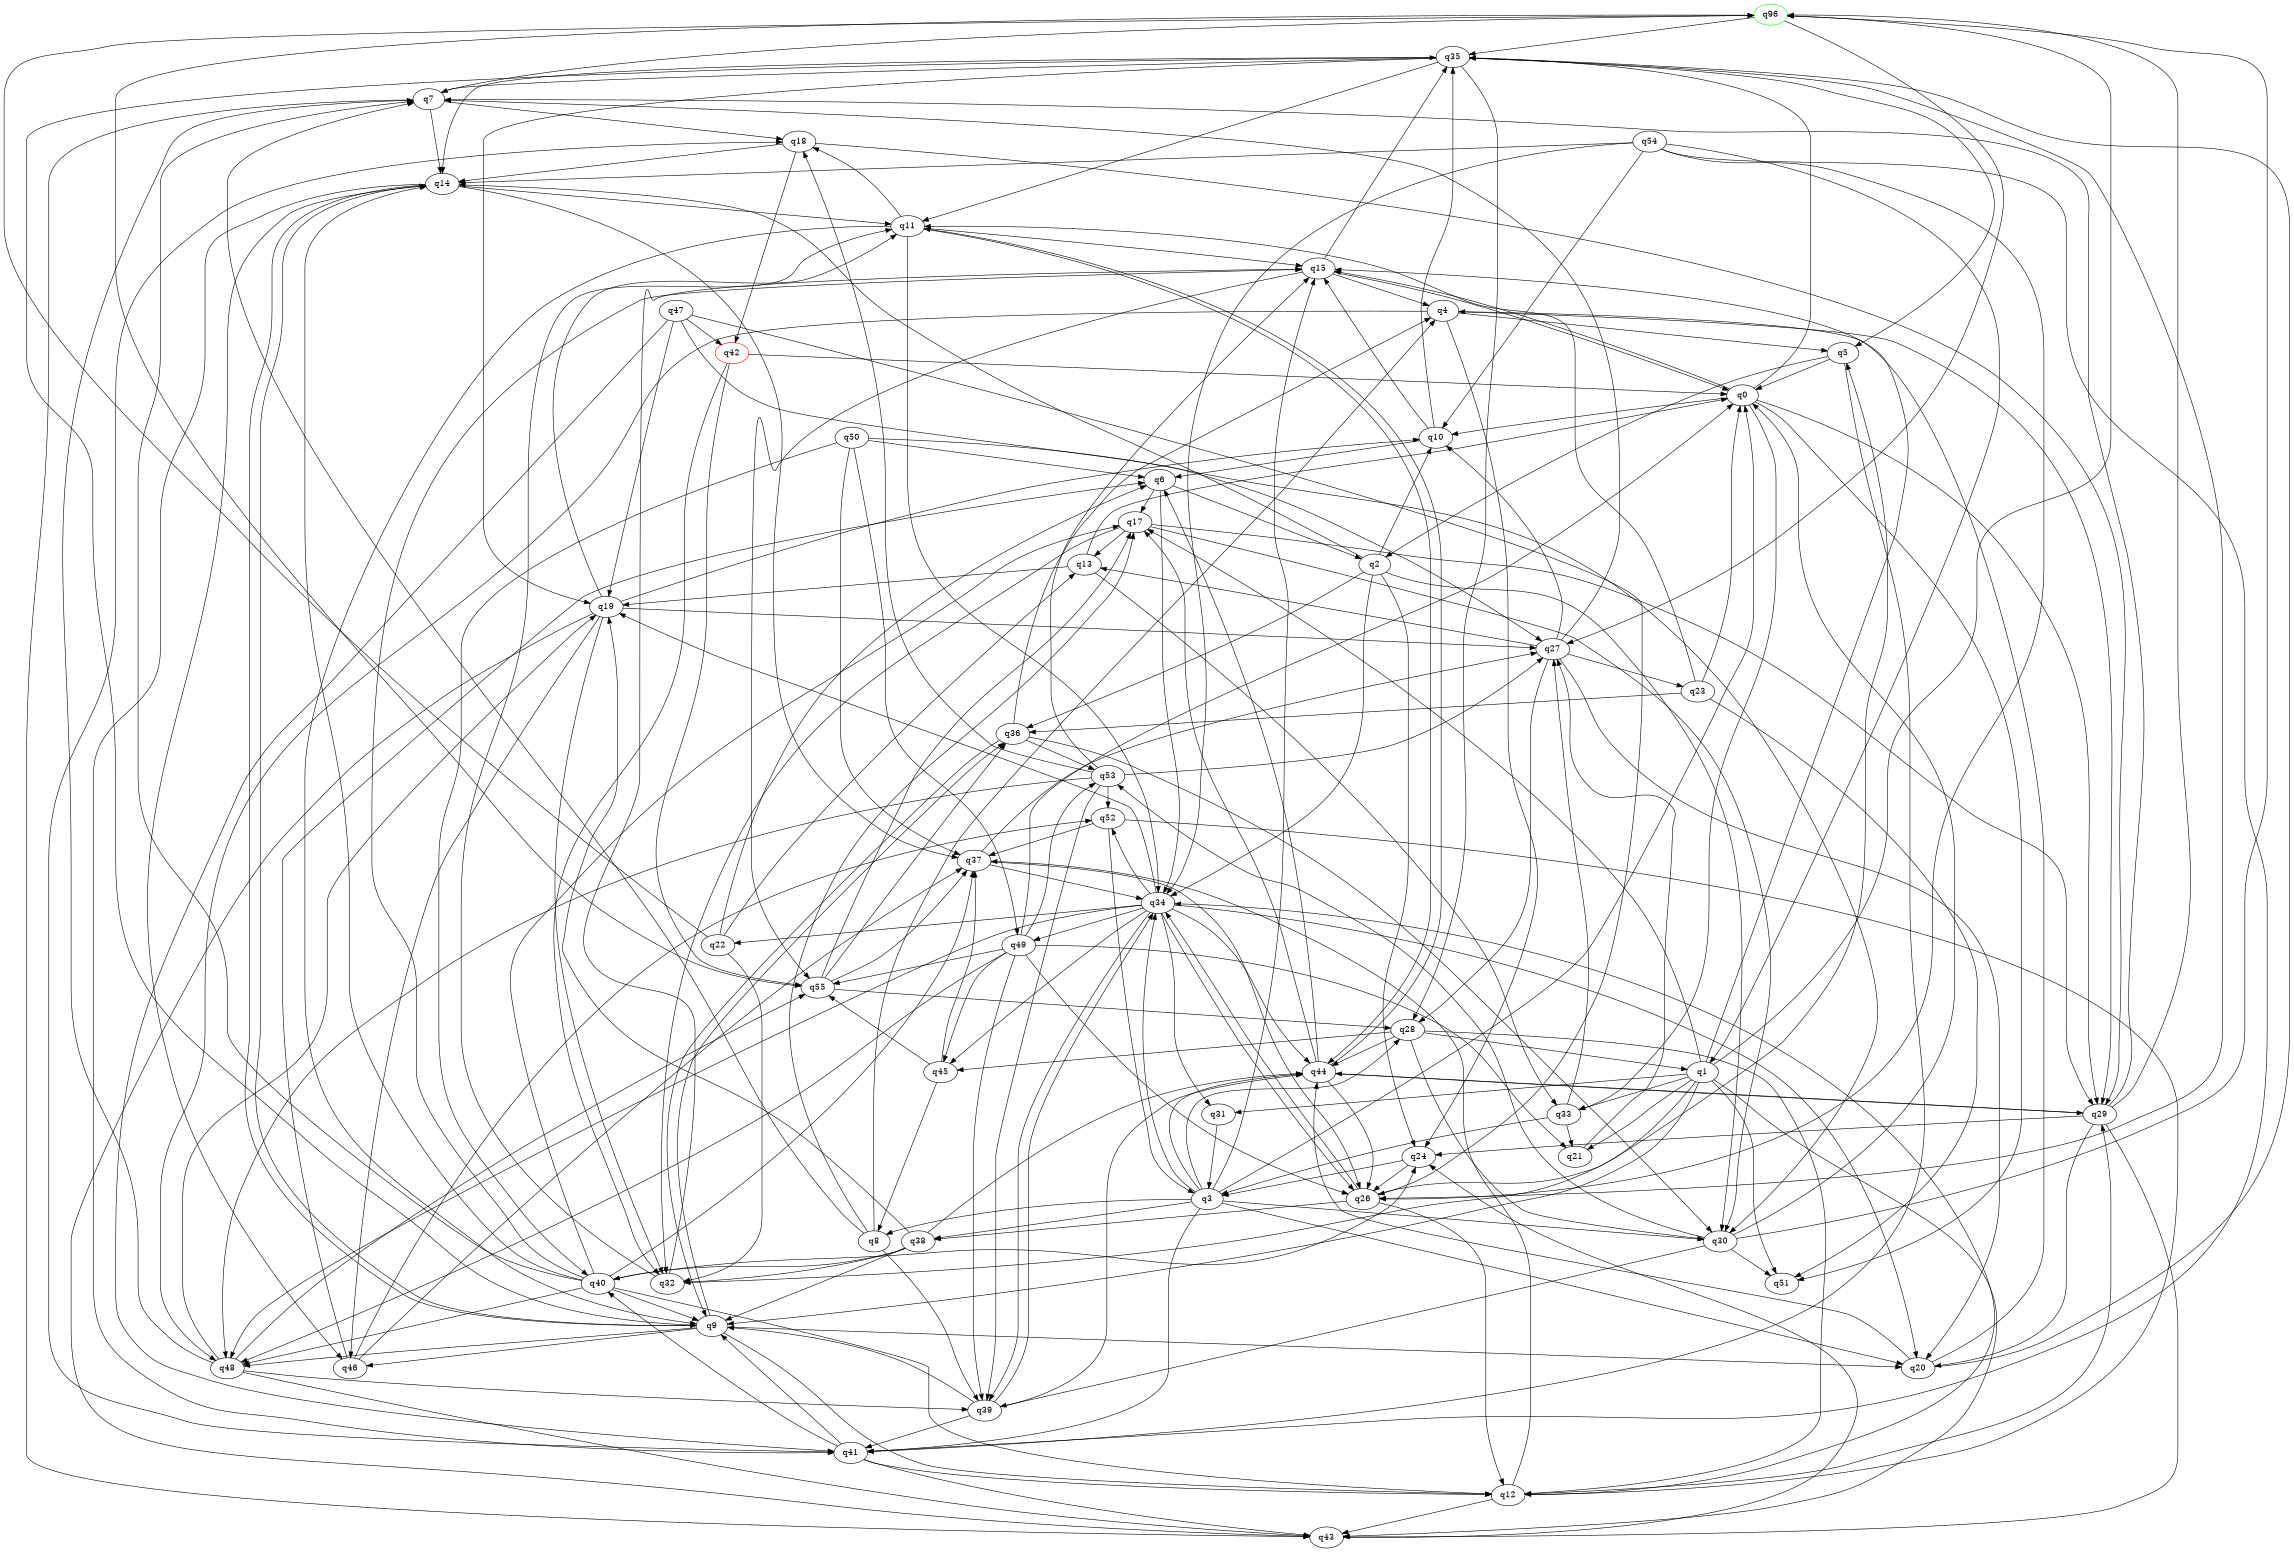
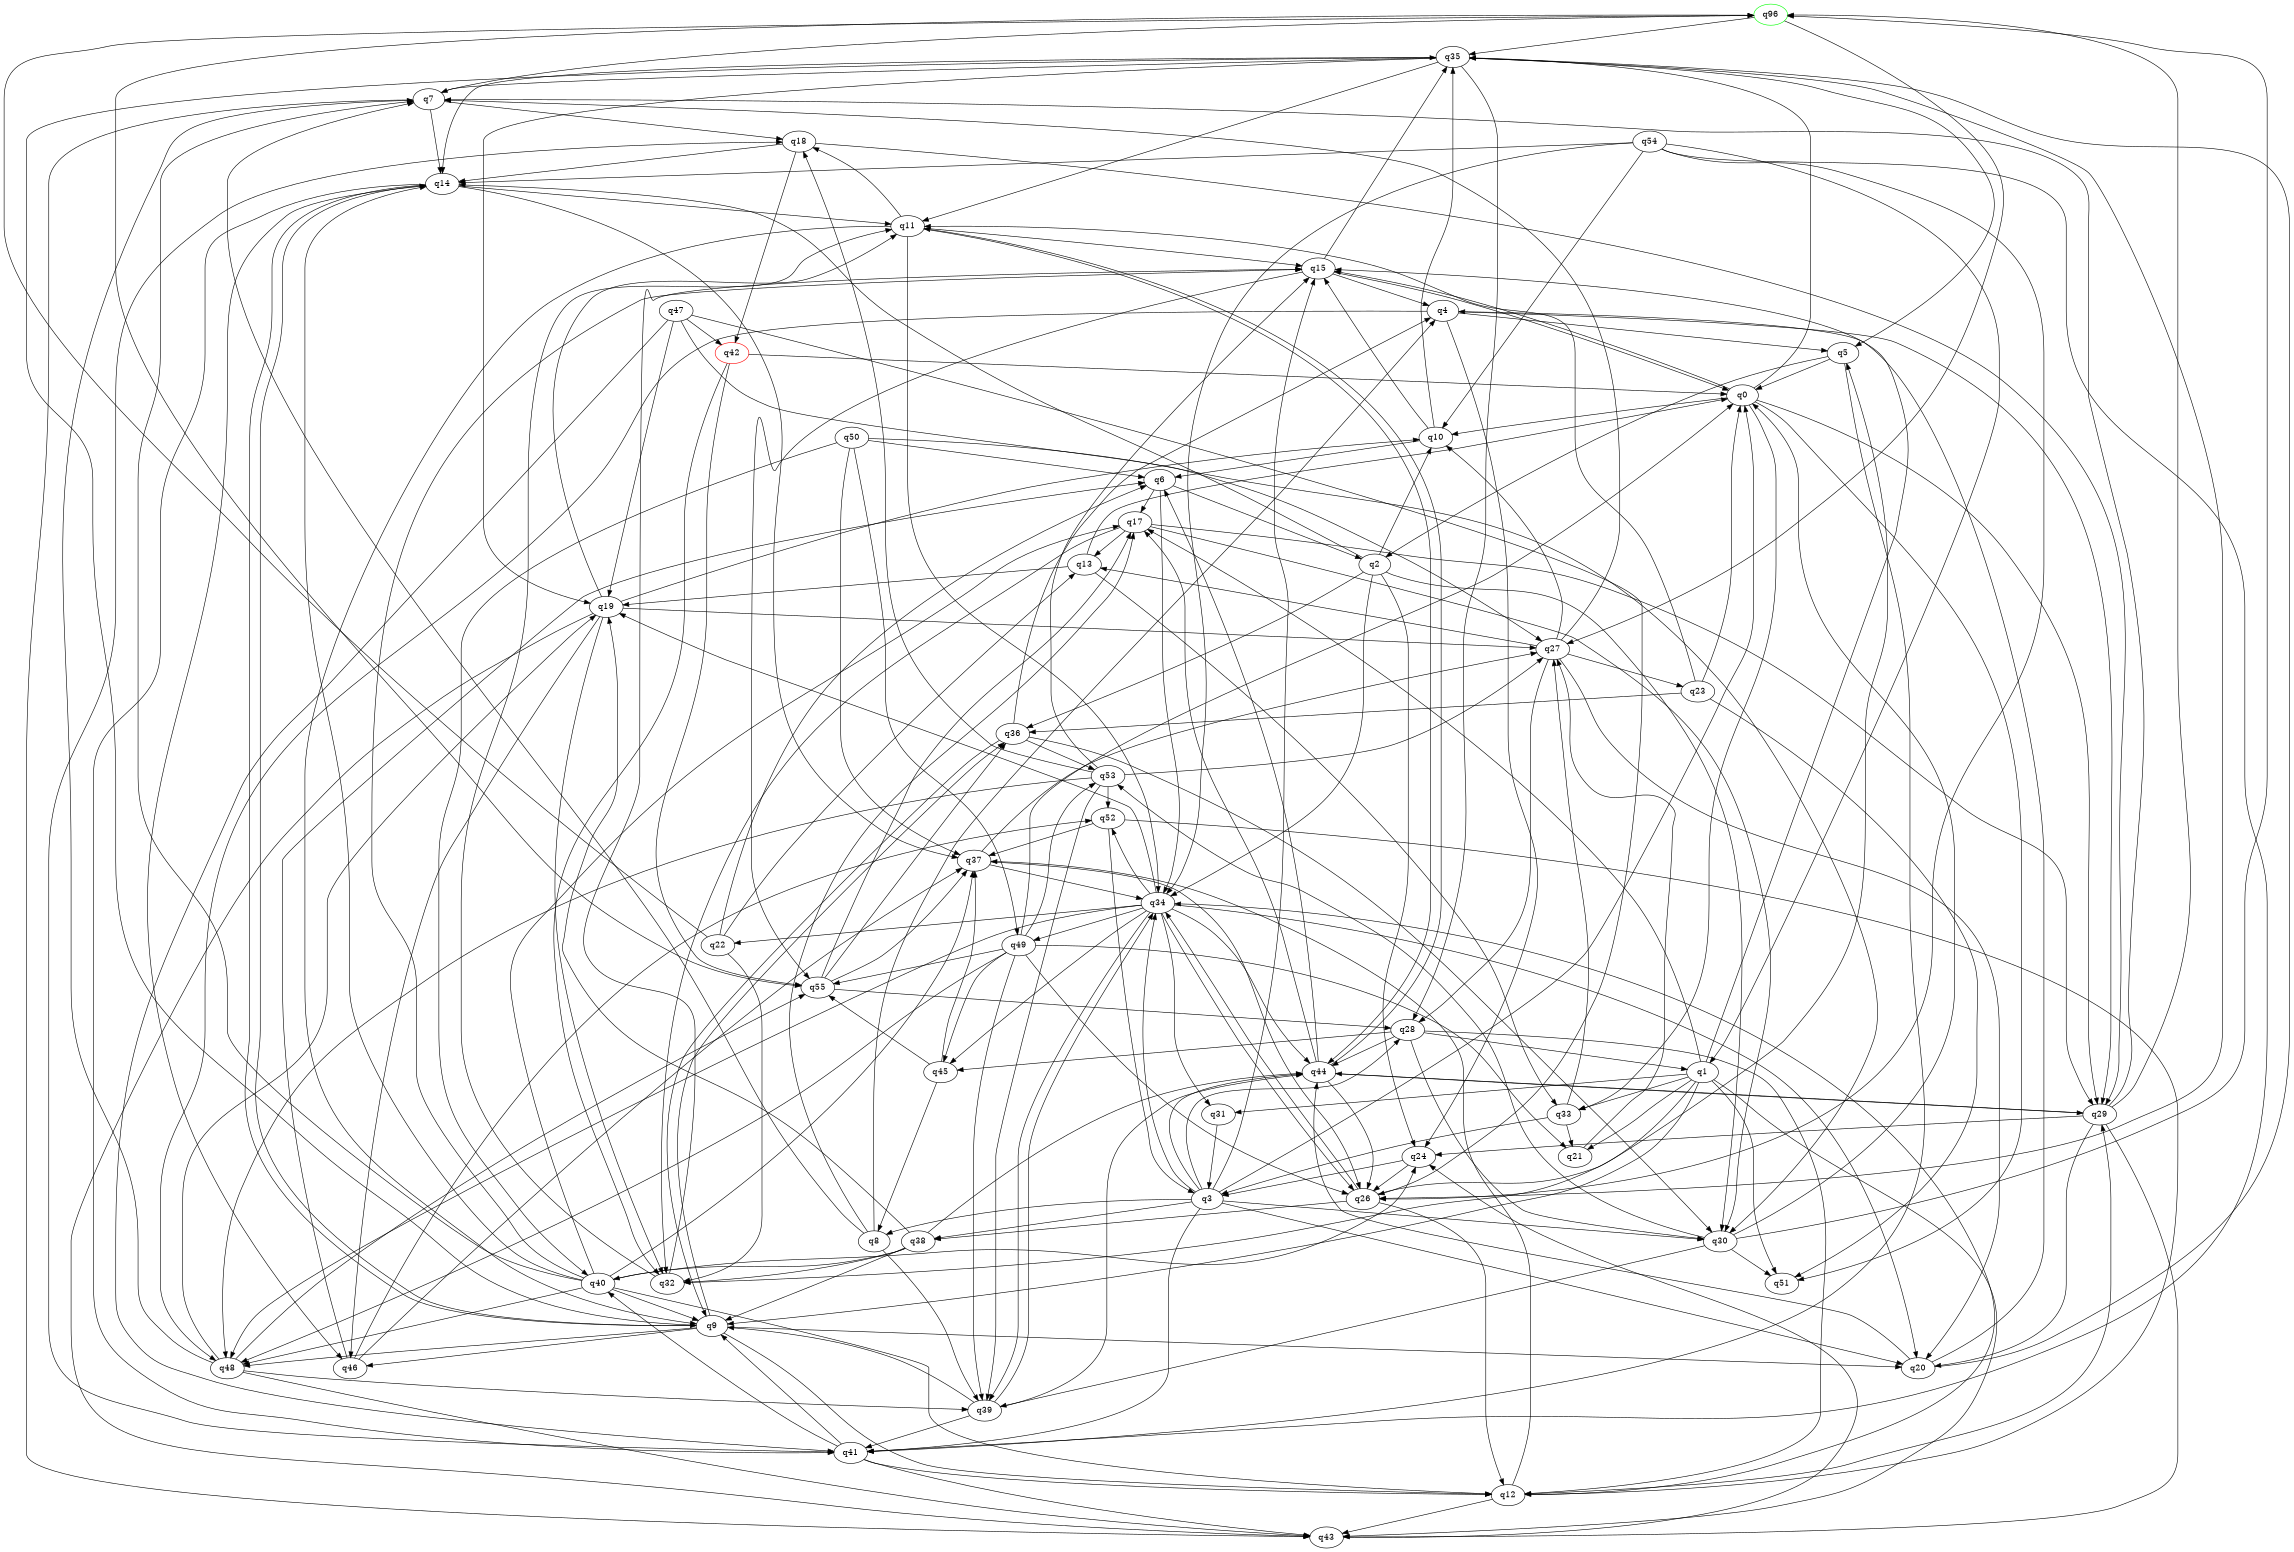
(2083, 485) -> none
